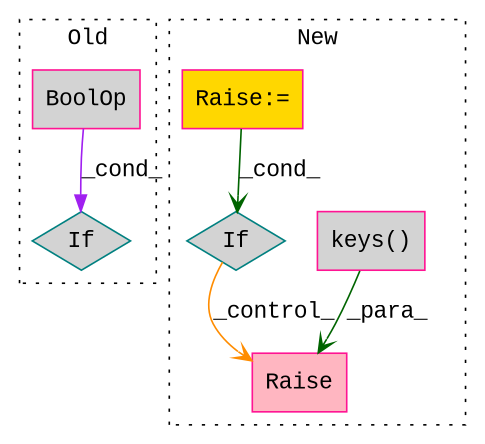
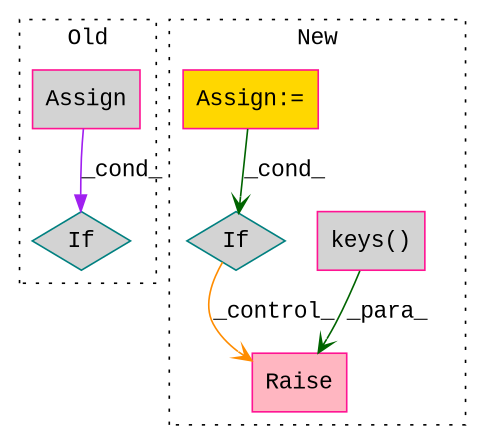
(86, 99) -> (86, 99)
(243, 99) -> (251, 99)
